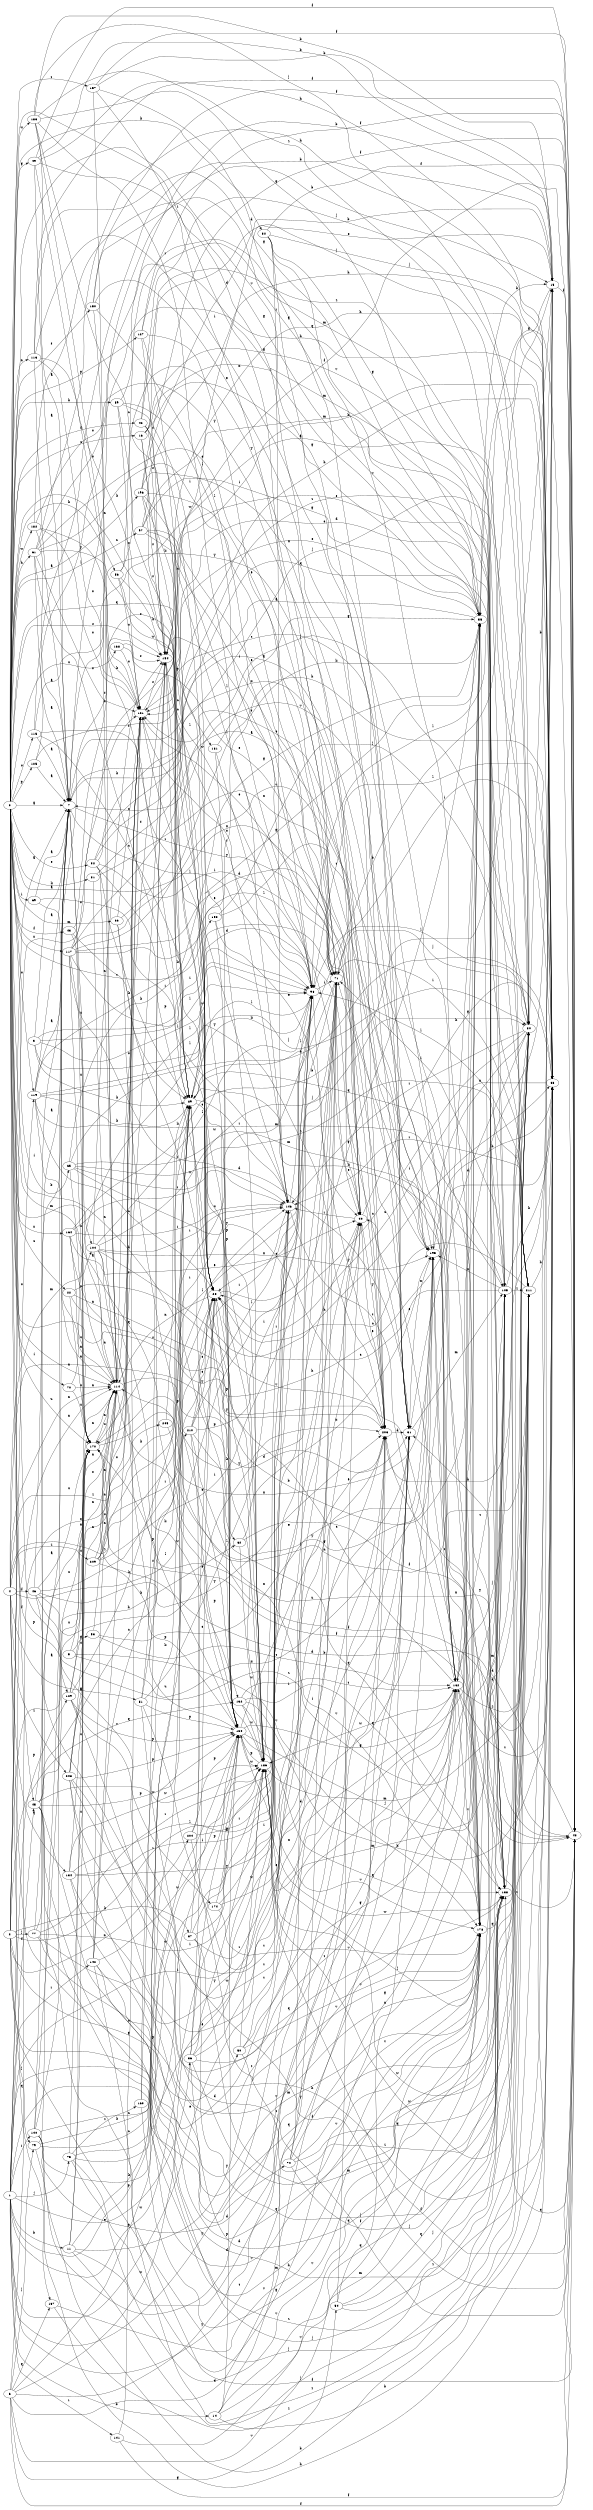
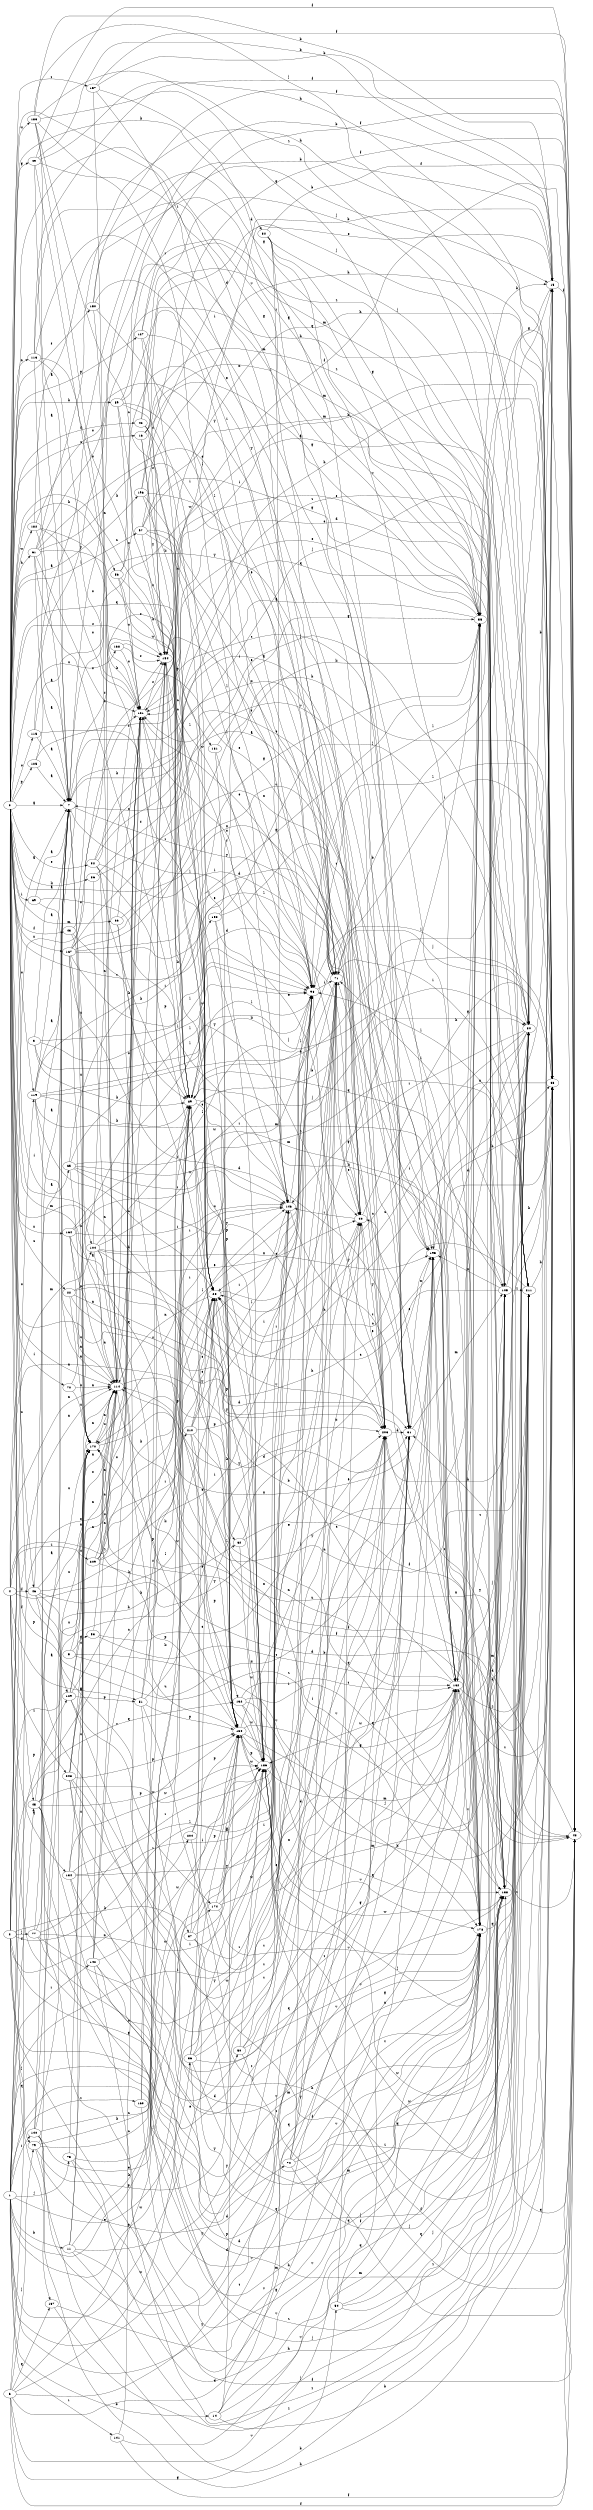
(529, 327) -> (512, 576)
(264, 349) -> (264, 349)
(337, 369) -> (337, 369)
(153, 544) -> (153, 544)
(151, 575) -> (153, 593)
(359, 757) -> none
(93, 877) -> (93, 877)
(170, 934) -> none
(69, 952) -> (69, 952)
(198, 976) -> (272, 580)
(12, 1138) -> (13, 1197)
(441, 1145) -> none
(52, 1185) -> (52, 1185)
none -> (225, 1400)
(166, 1423) -> none
(276, 1463) -> none
none -> (264, 1580)
(141, 1739) -> (104, 1699)
(286, 1778) -> (159, 2072)
none -> (281, 1903)
(165, 1945) -> none
(100, 2126) -> (44, 2112)
(289, 2349) -> (289, 2349)
